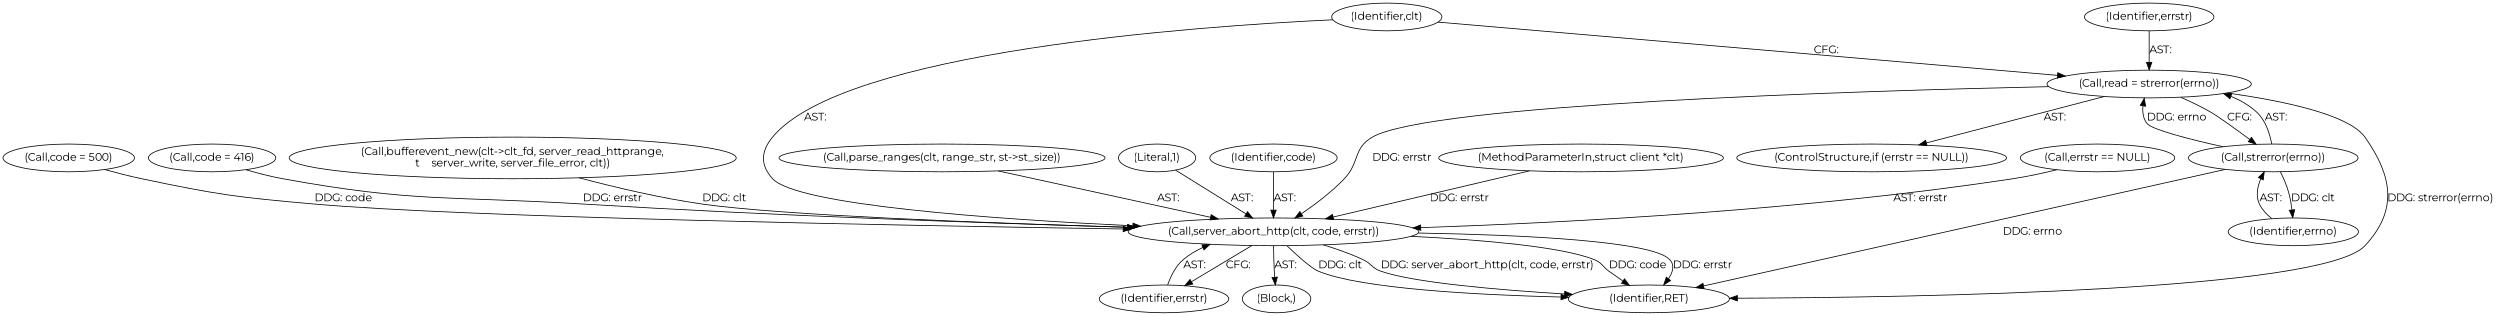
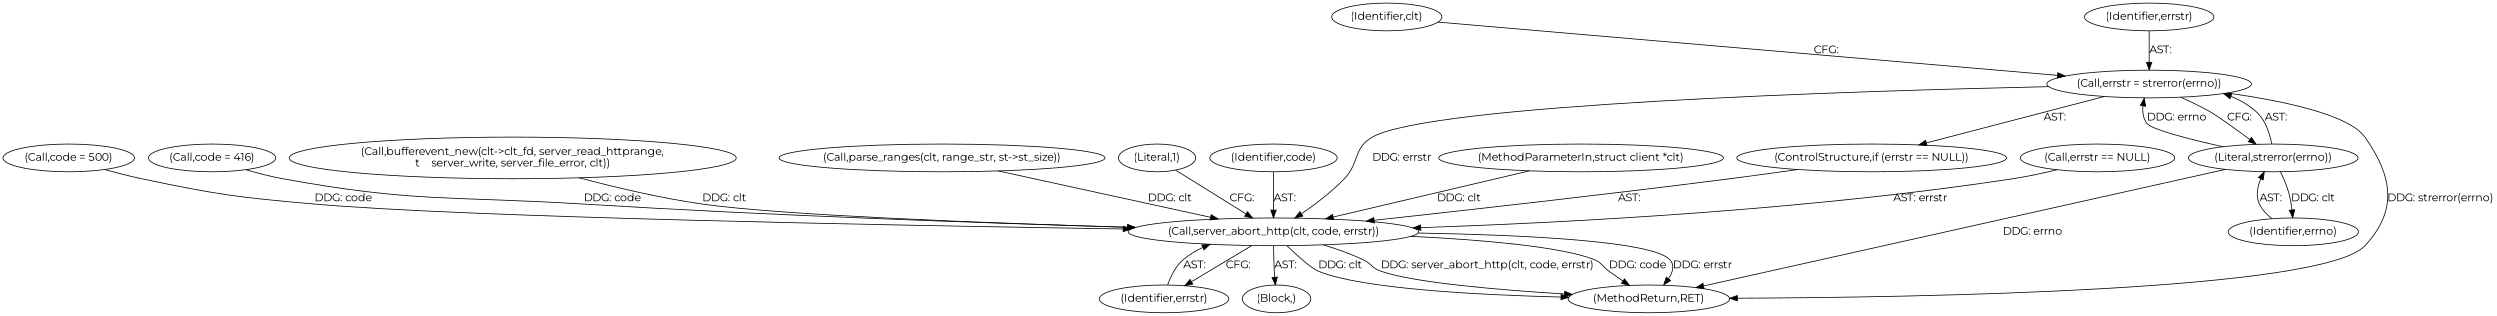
(2149, 84) -> (2149, 84)
(844, 94) -> (1586, 196)
(2273, 158) -> (2273, 158)
(613, 198) -> (613, 198)
(1170, 198) -> (1170, 198)
(1244, 198) -> (1244, 198)
(1459, 198) -> (1459, 198)
(1649, 299) -> (1649, 299)
